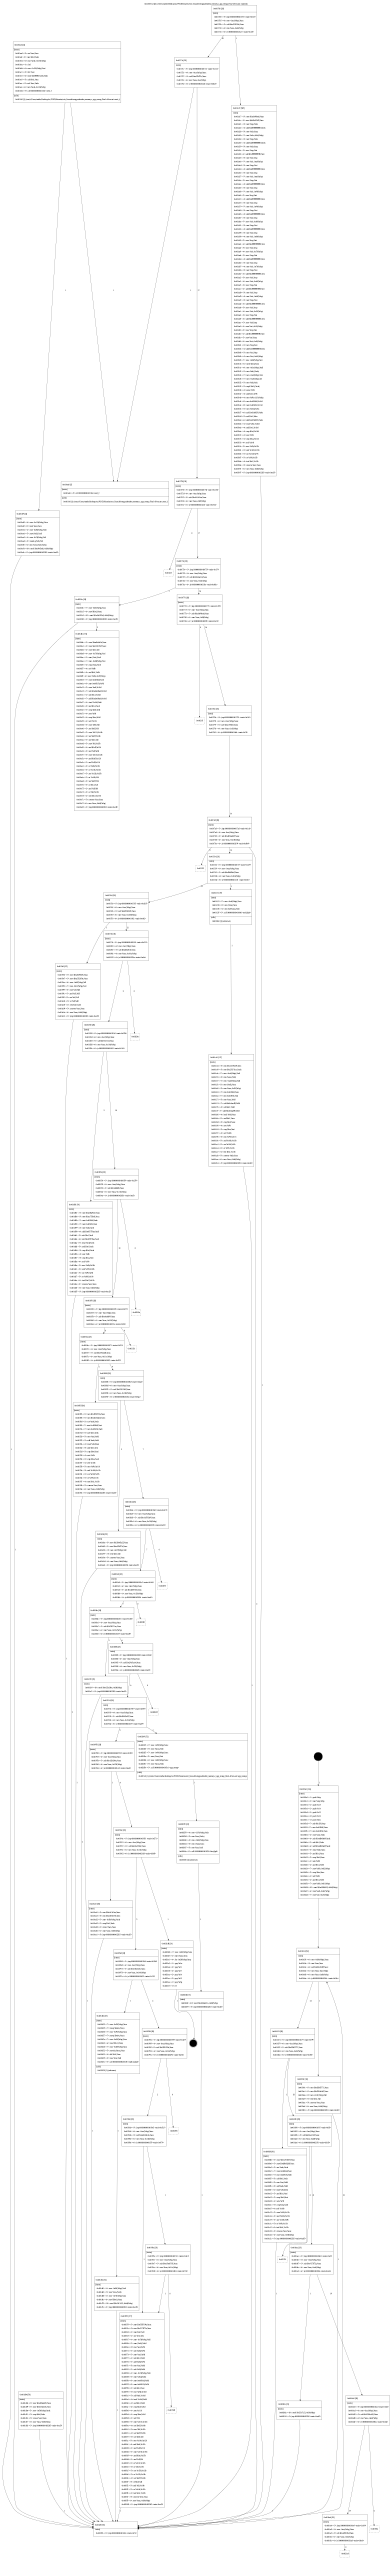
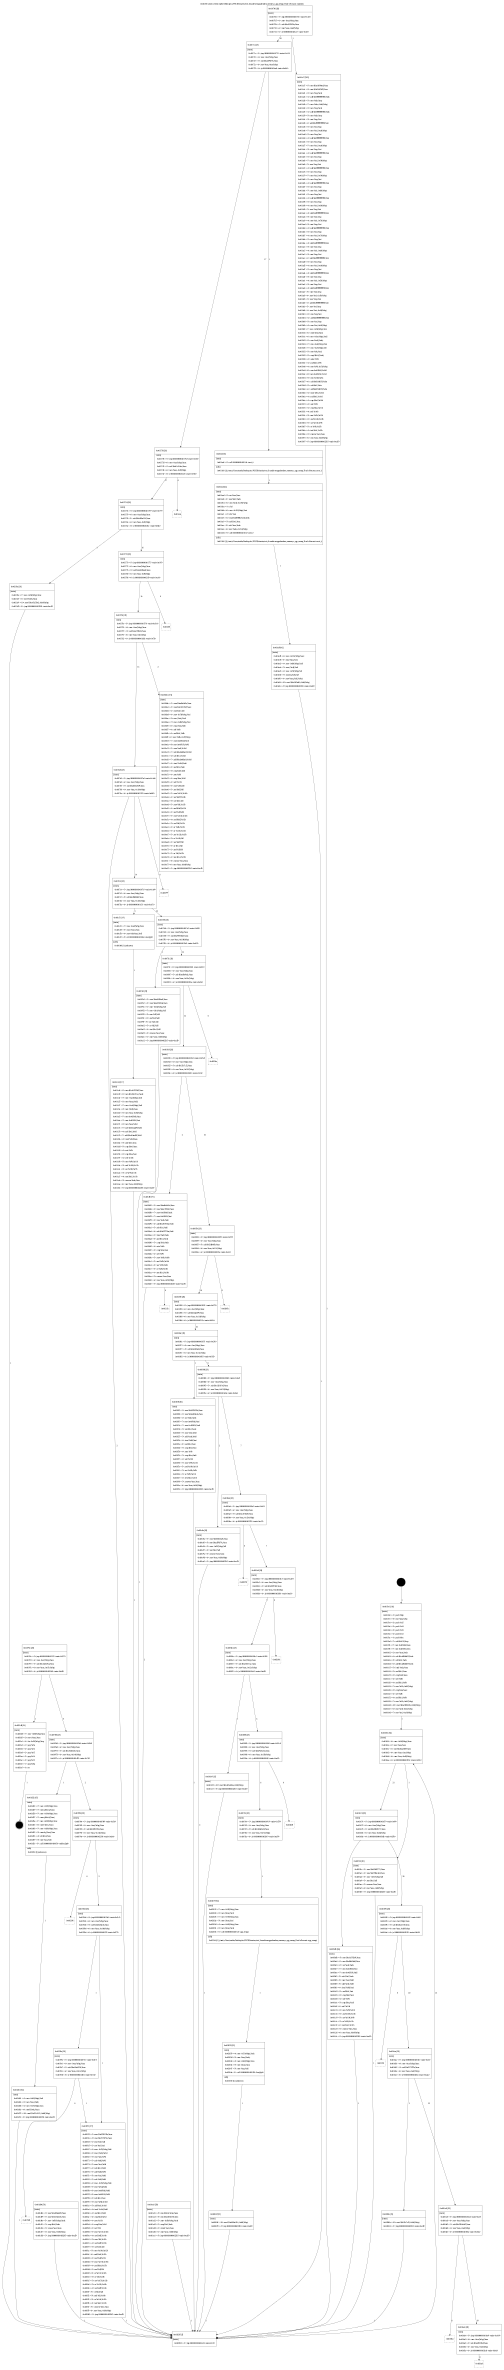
(92, 292) -> (269, 478)
(97, 626) -> (151, 668)
(126, 1335) -> (165, 1296)
(112, 1757) -> none
